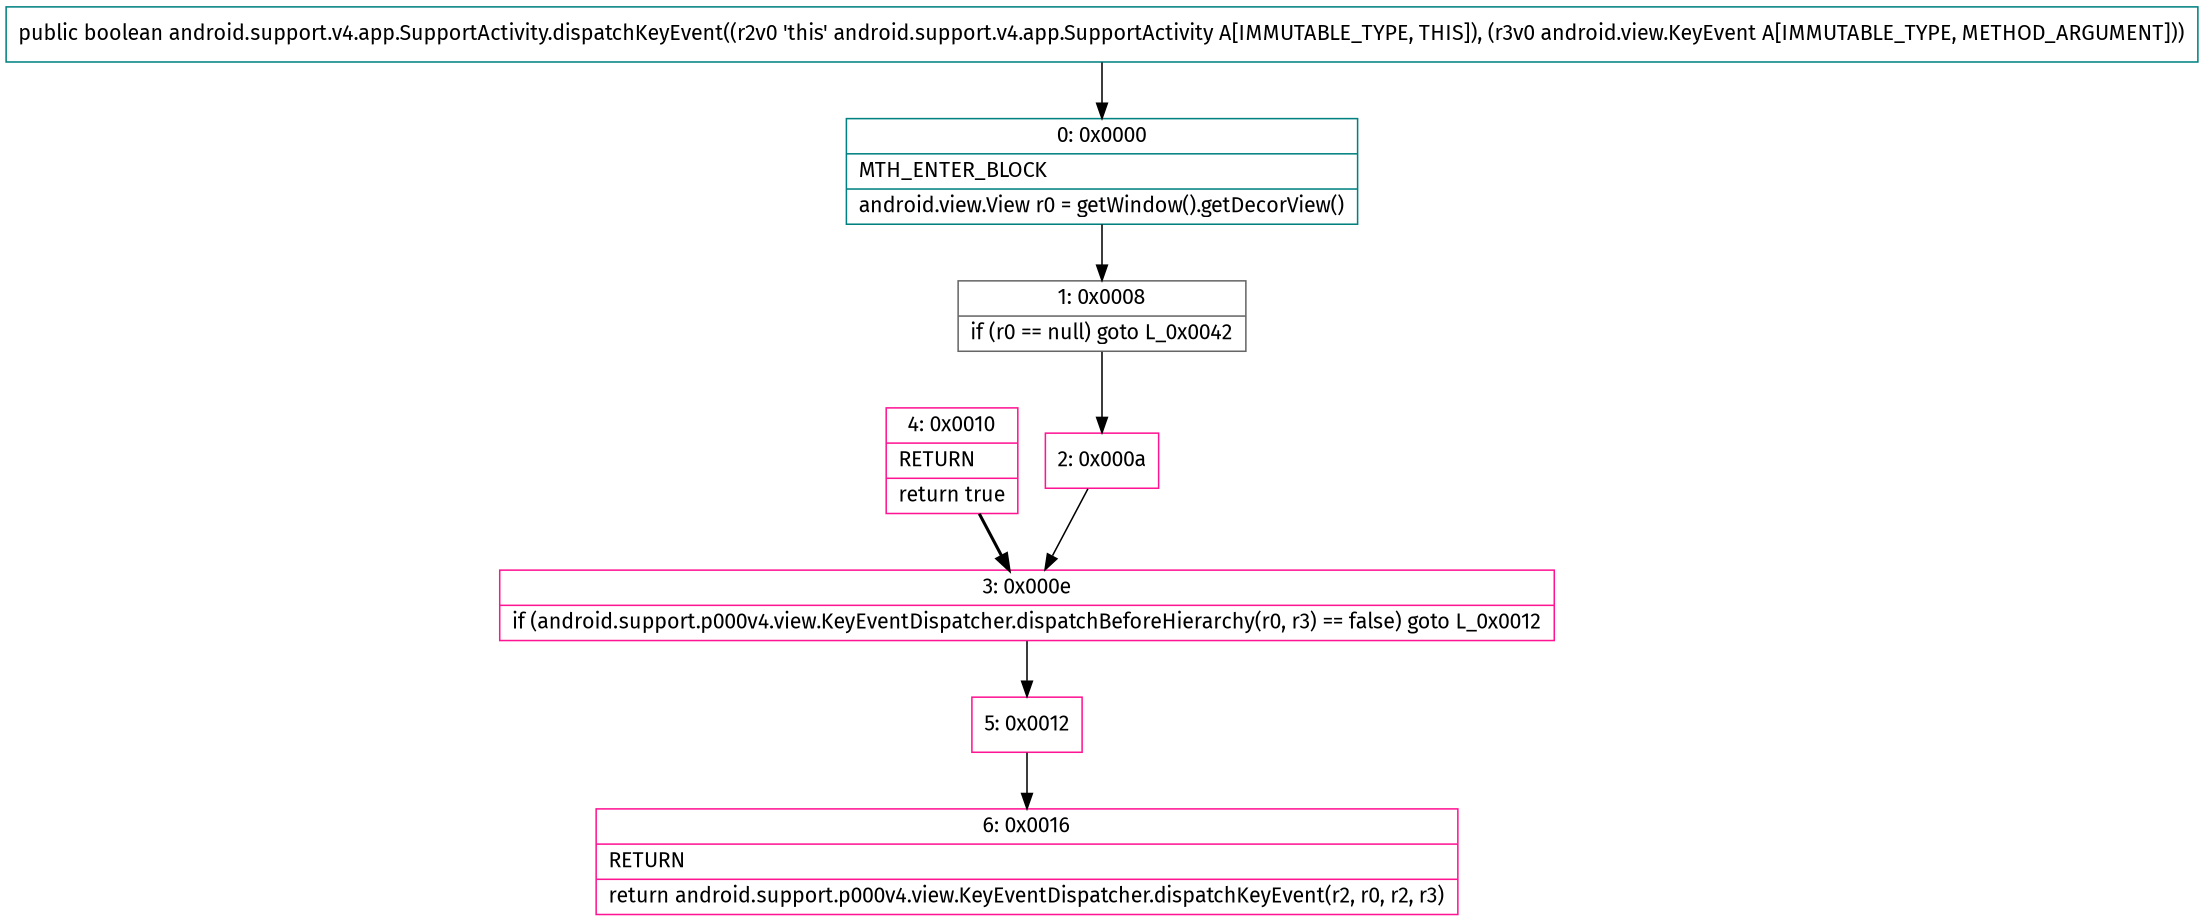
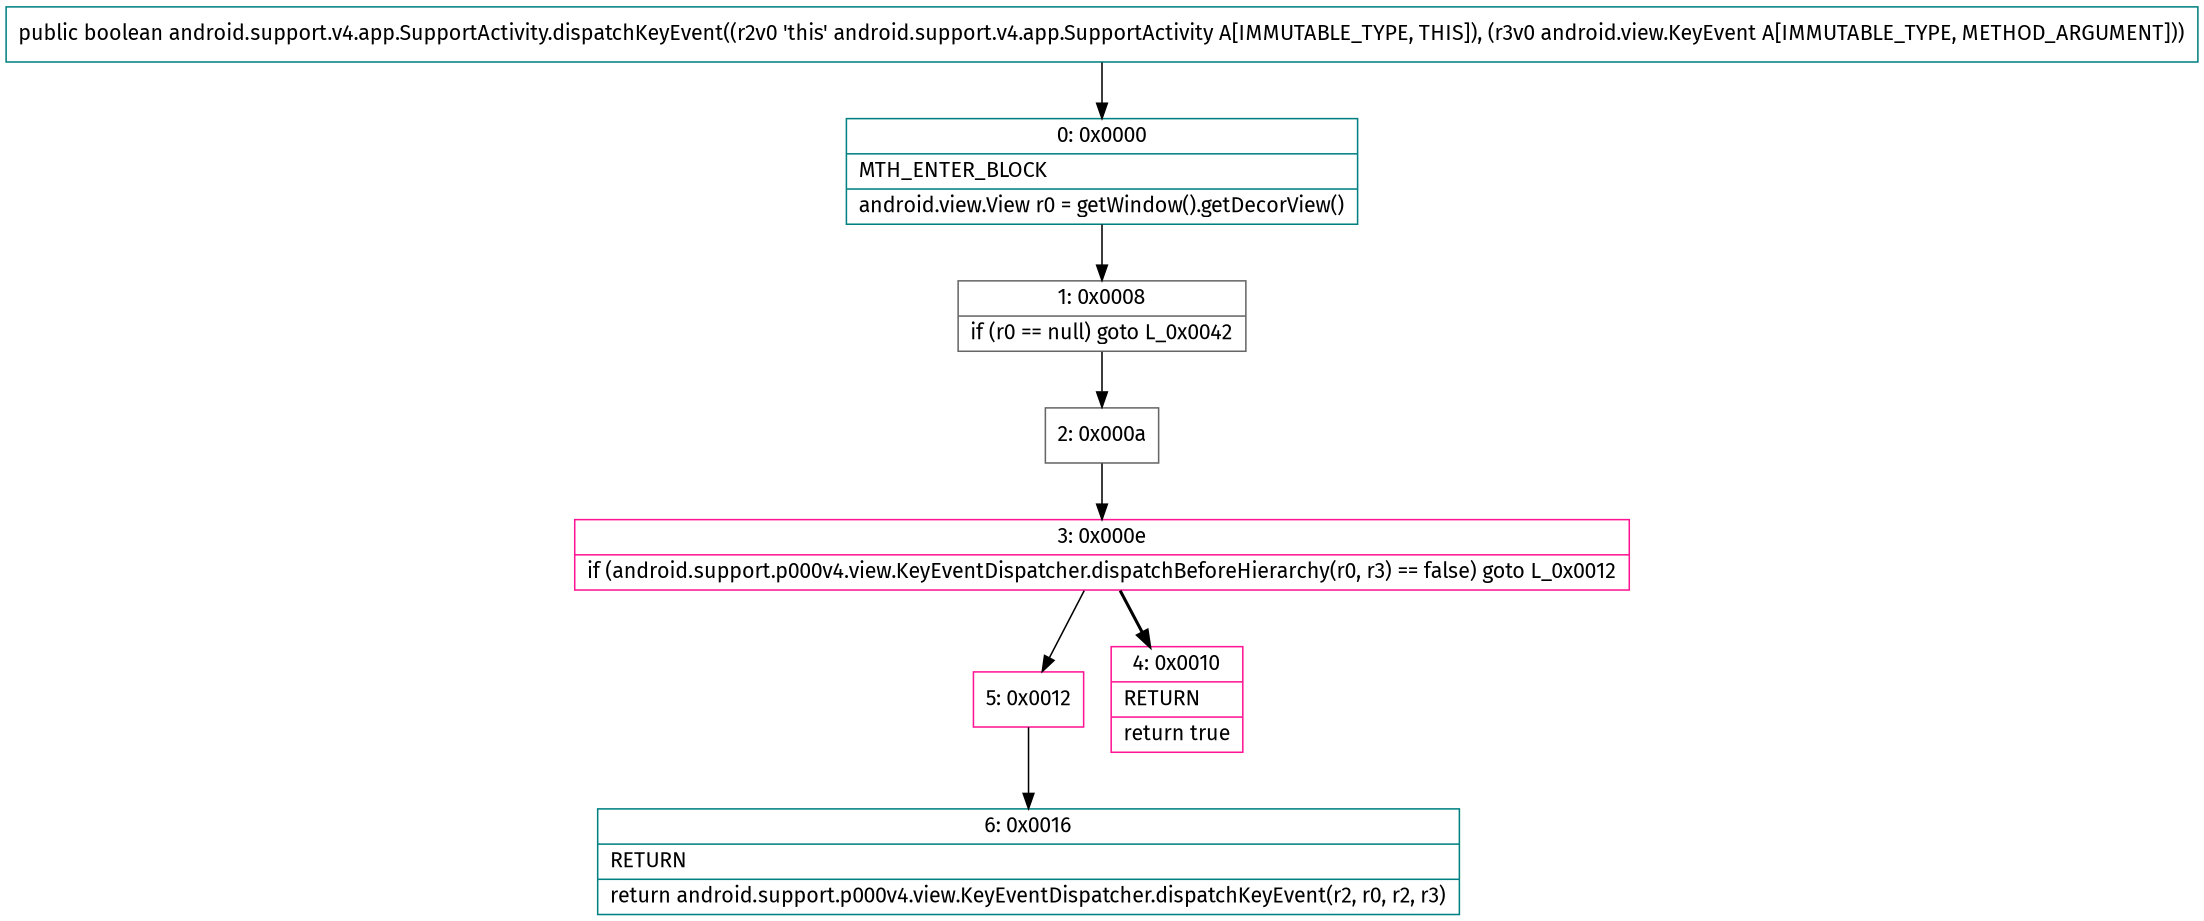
(1102, 461) -> (1102, 435)
(991, 535) -> (1131, 612)
(1027, 862) -> (1029, 862)
